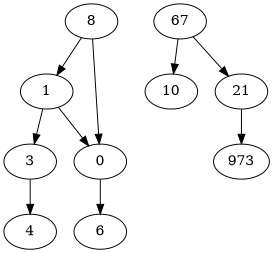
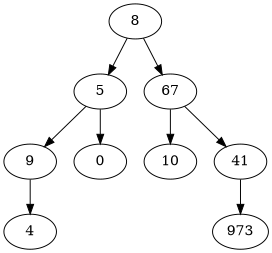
(96, 87) -> (151, 52)
(47, 92) -> (100, 92)
(241, 92) -> (240, 162)
(30, 162) -> (30, 162)
(100, 232) -> none
